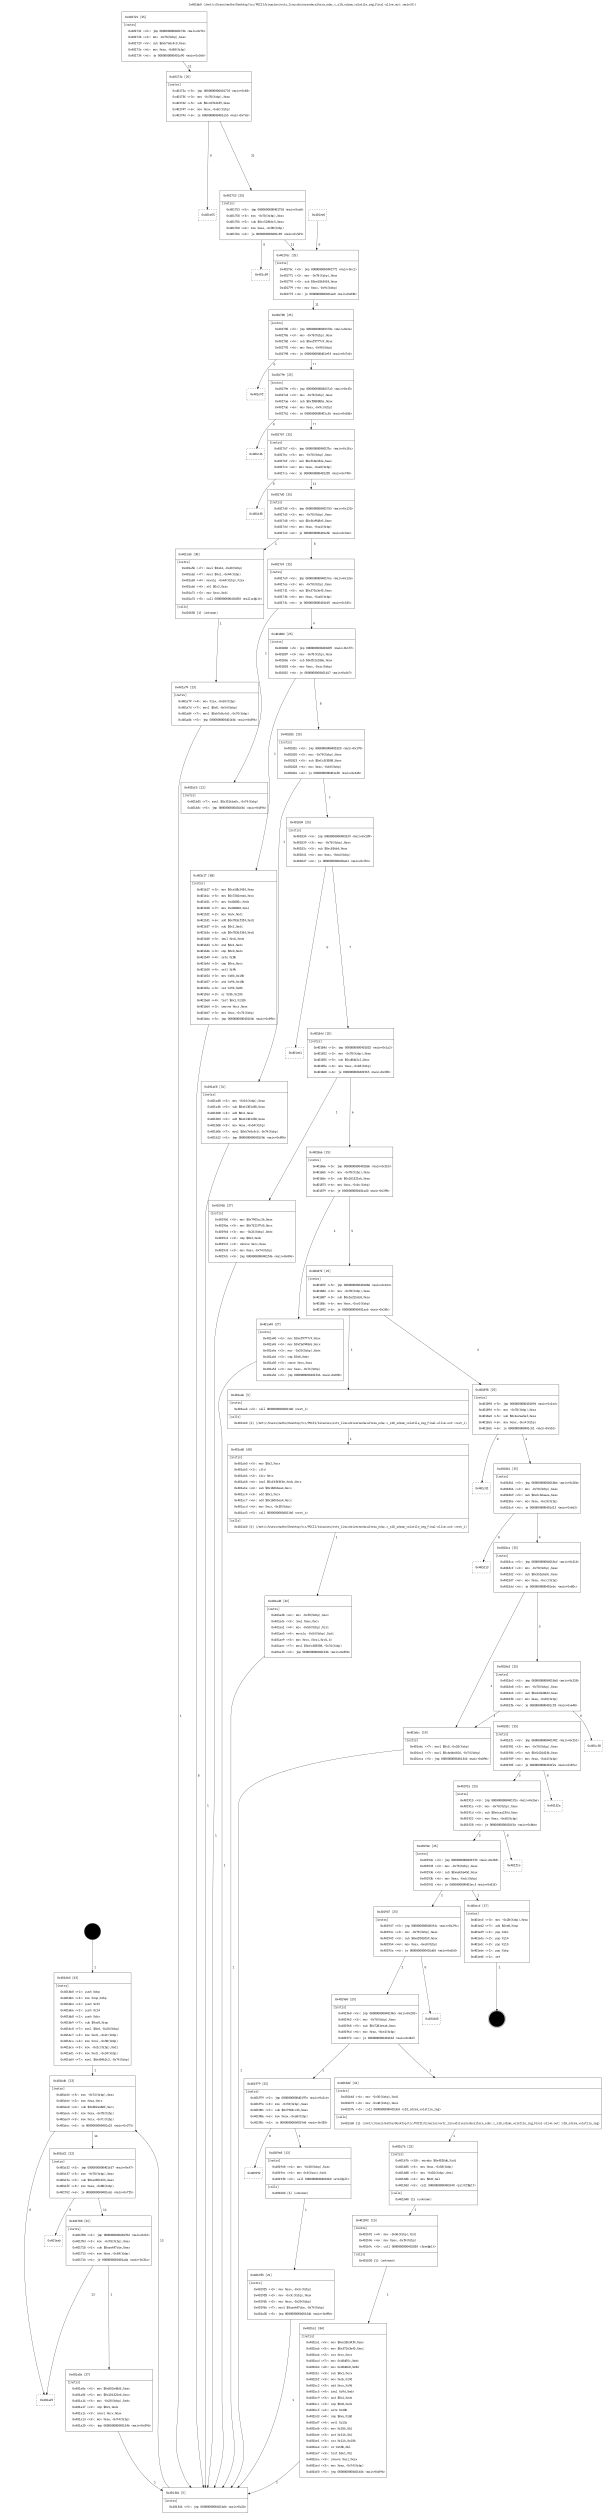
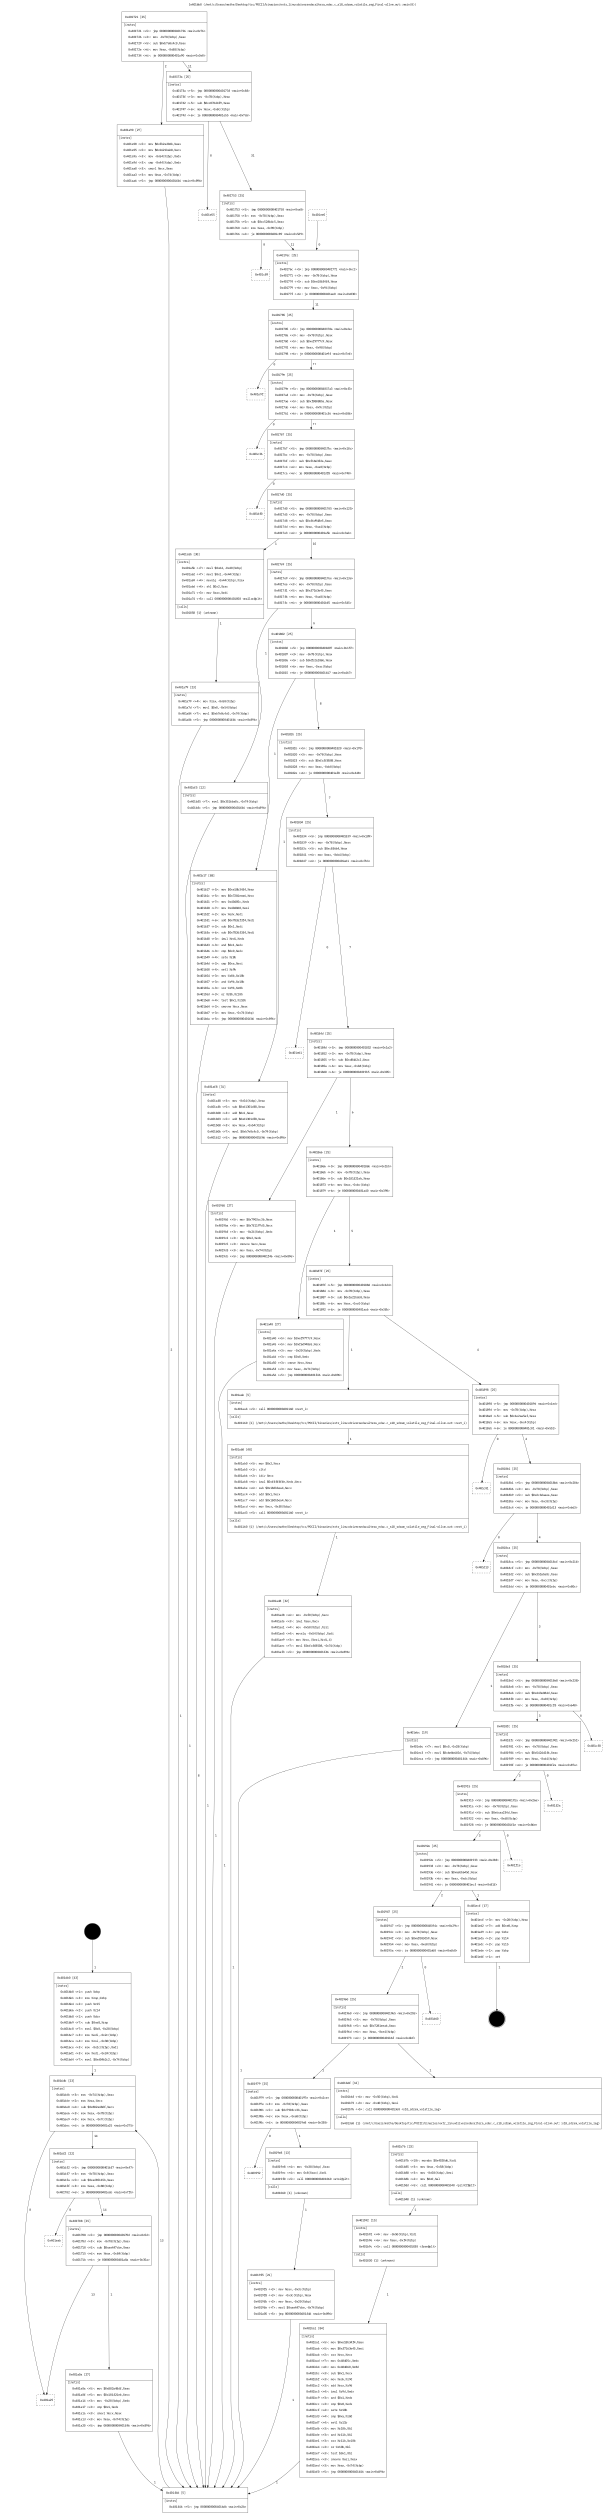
none -> (160, 156)
(311, 483) -> none
(314, 544) -> (314, 544)
none -> (187, 1647)
(488, 1719) -> (537, 1715)
(453, 2134) -> none
